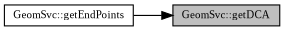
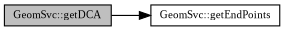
(148, 15) -> (125, 15)
